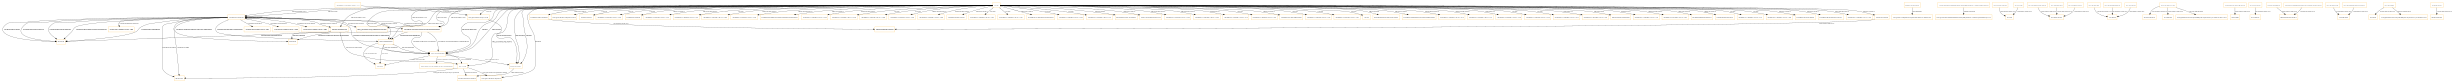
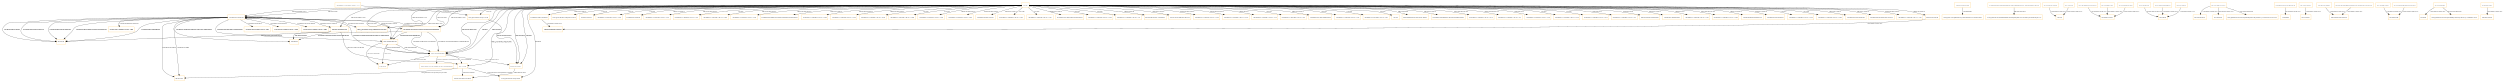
none -> (815, 17)
none -> (1672, 17)
